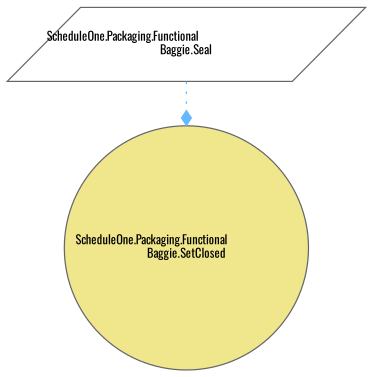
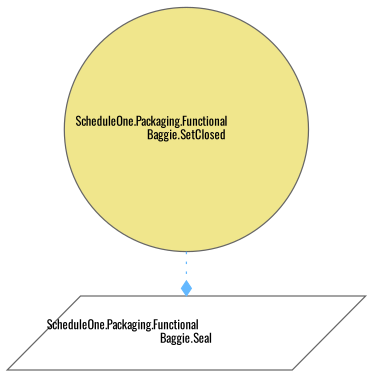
(186, 96) -> (186, 266)
